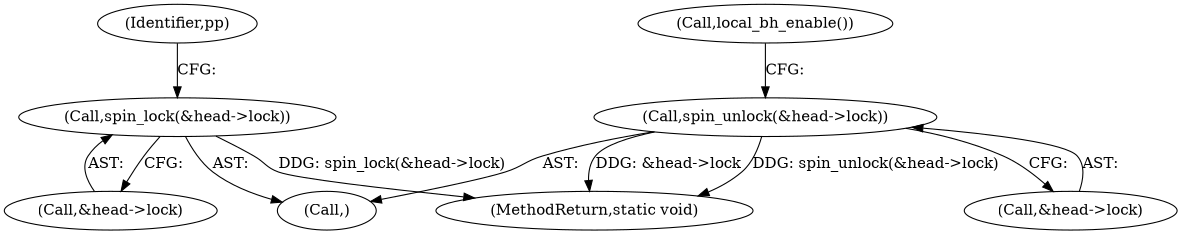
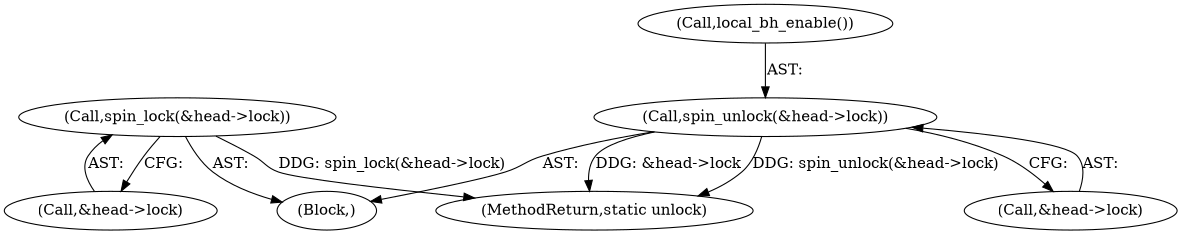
(177, 24) -> none
(787, 70) -> (787, 70)
(327, 211) -> (327, 211)
(594, 211) -> (594, 211)
